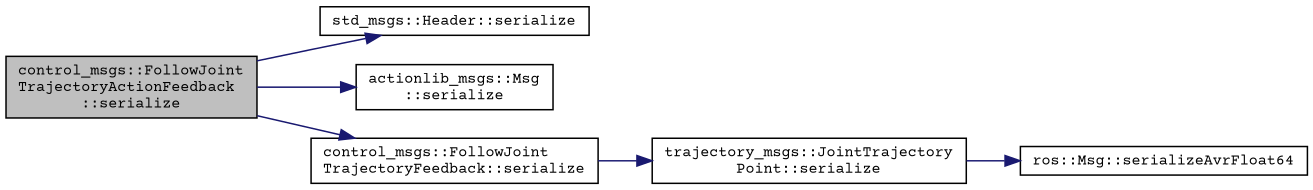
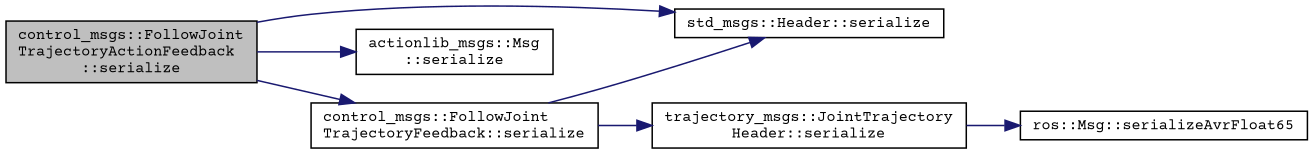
none -> (650, 74)
(809, 161) -> (809, 126)
(1164, 161) -> (1164, 126)
